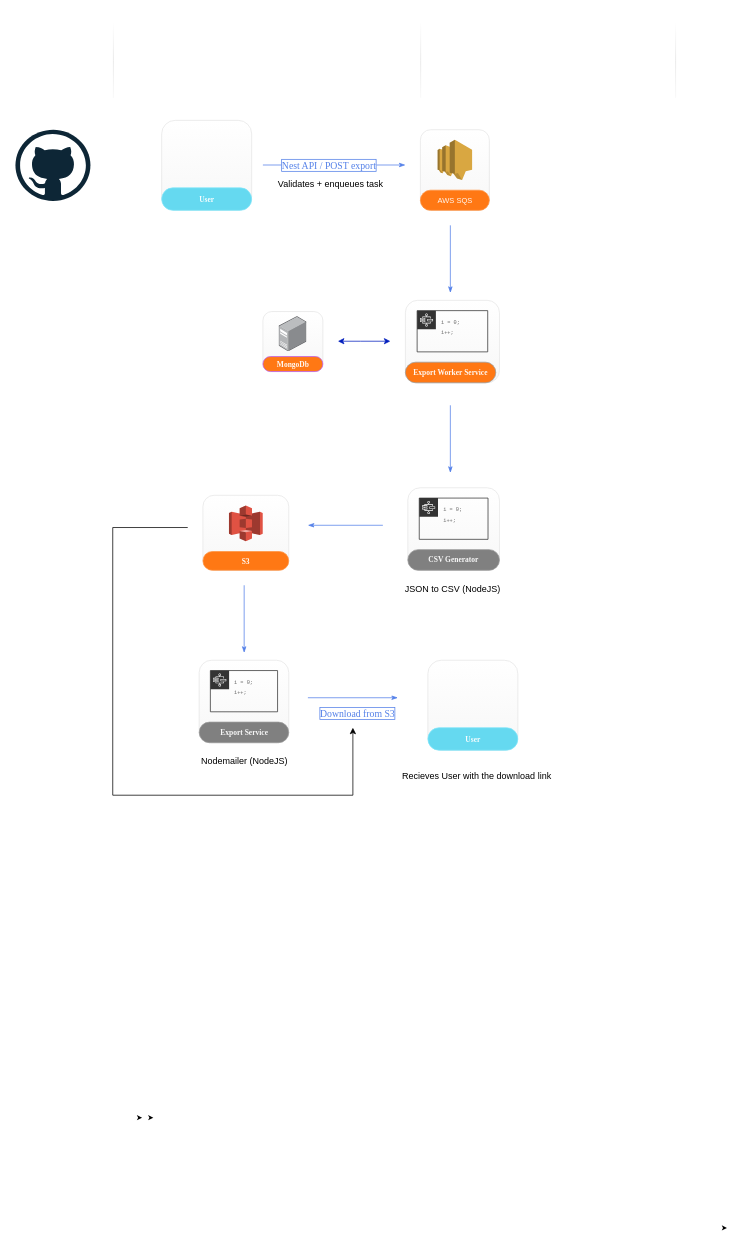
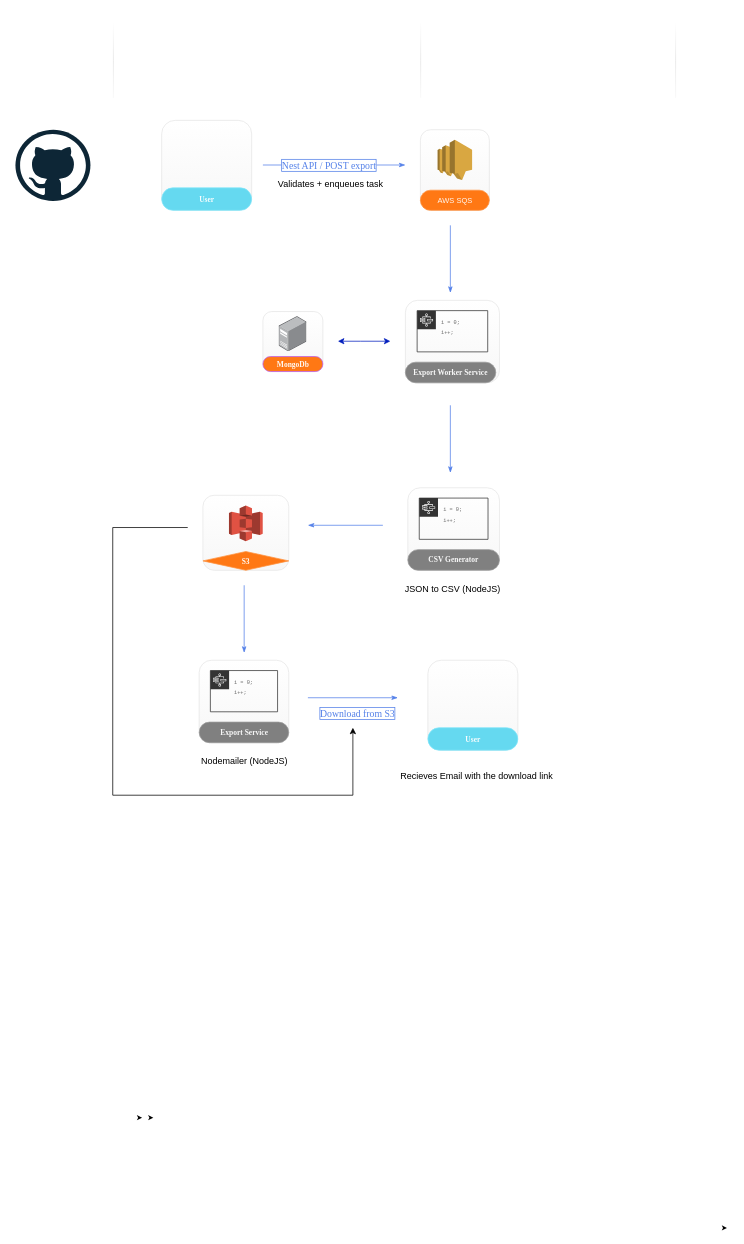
(451, 373) -> (451, 373)
(246, 561) -> (246, 561)
(477, 777) -> (477, 777)
